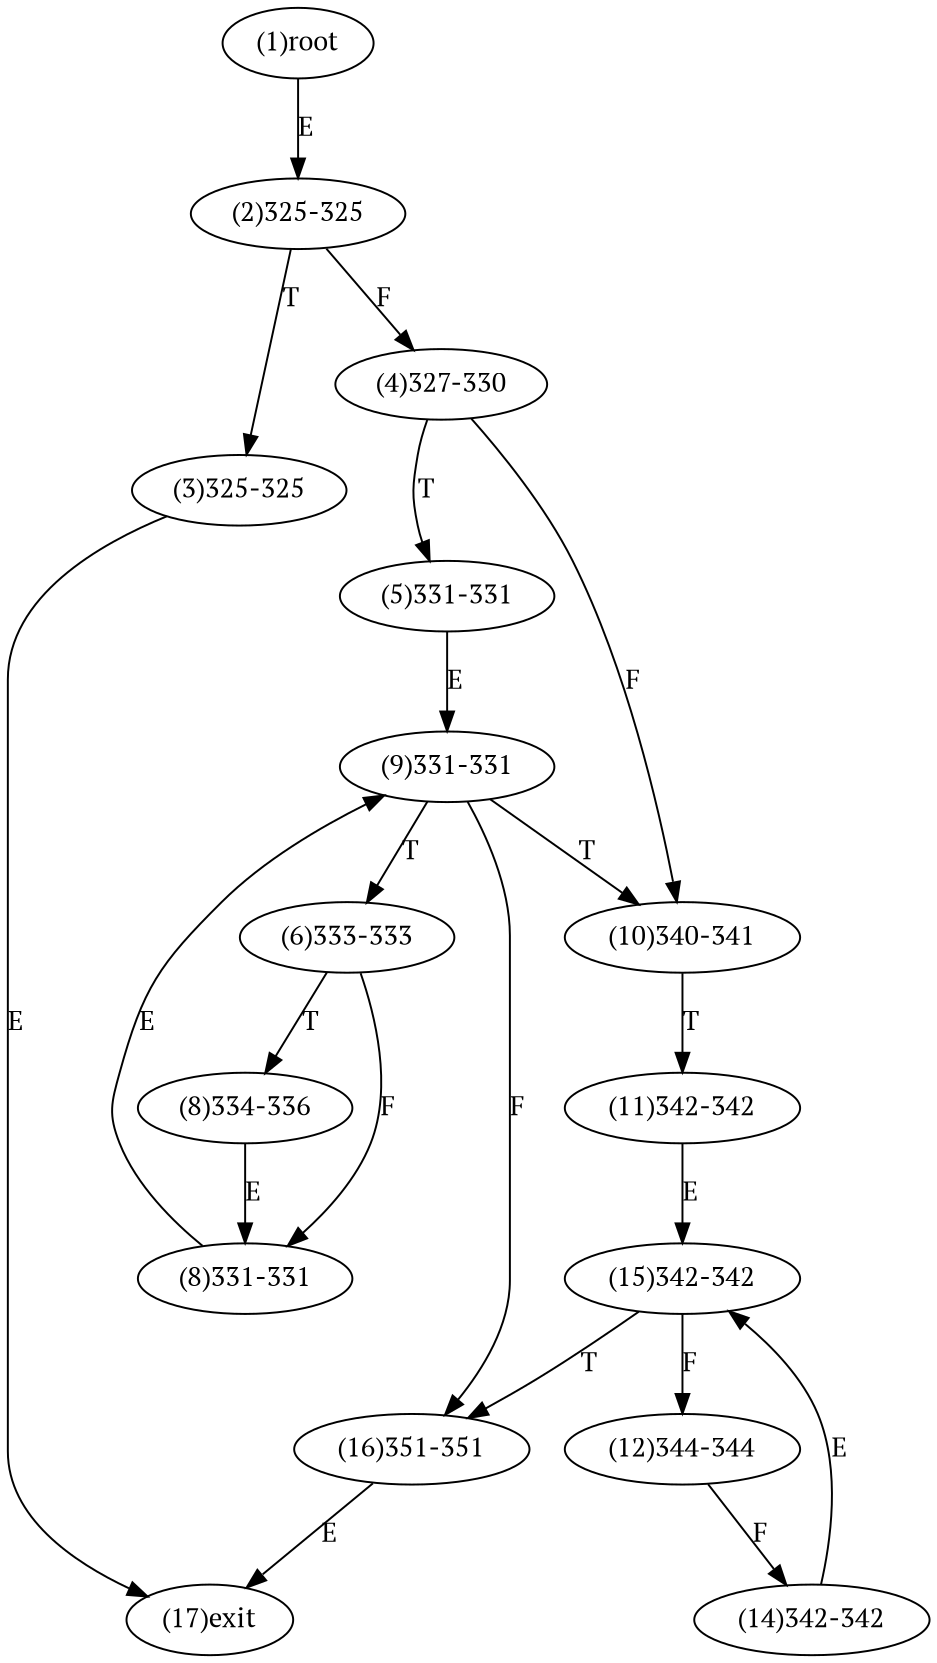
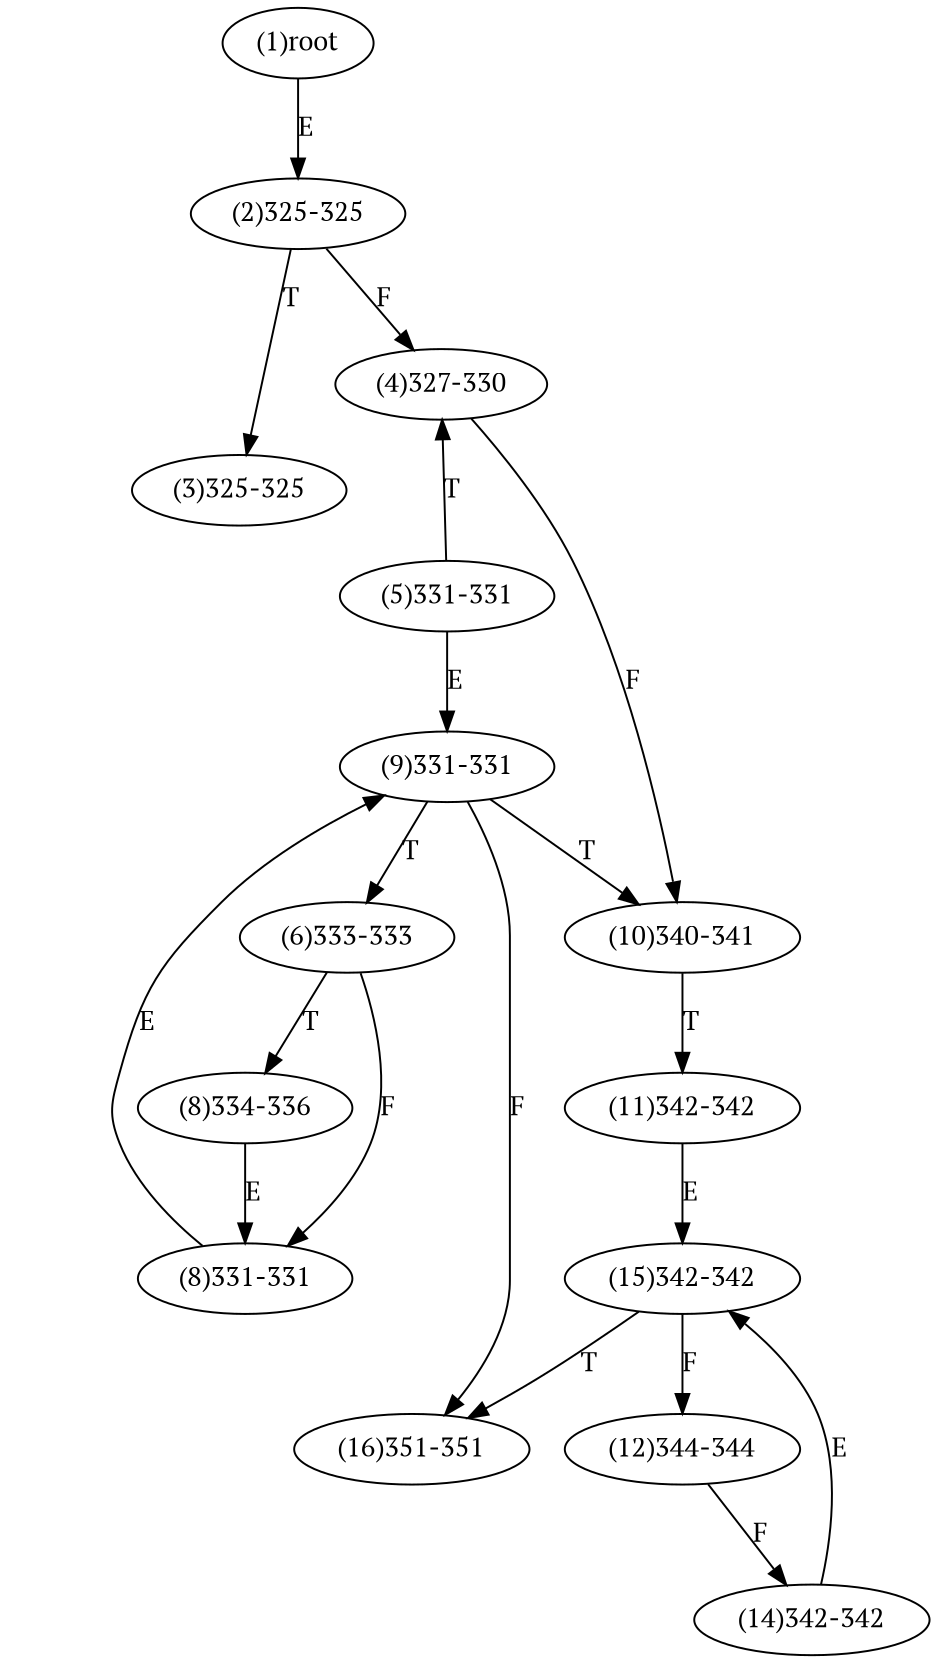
(414, 481) -> (444, 500)
(210, 1620) -> none
